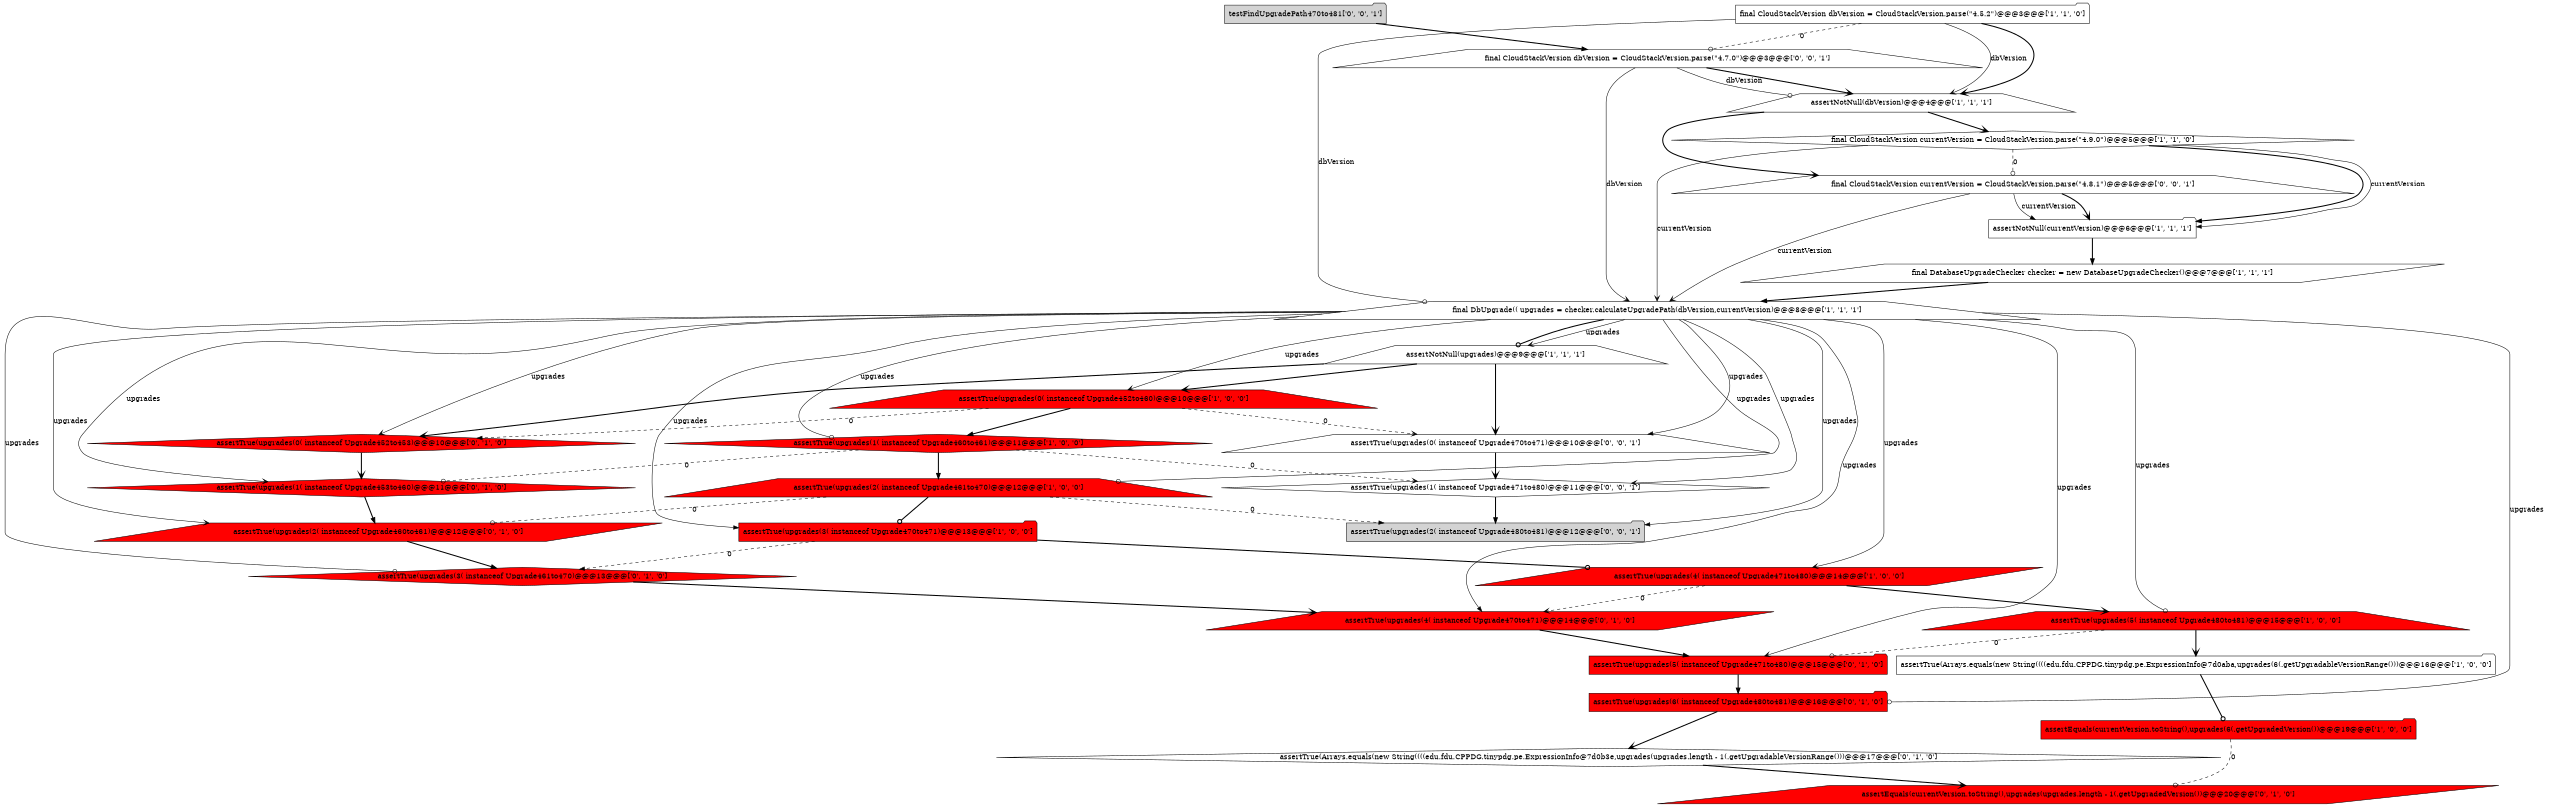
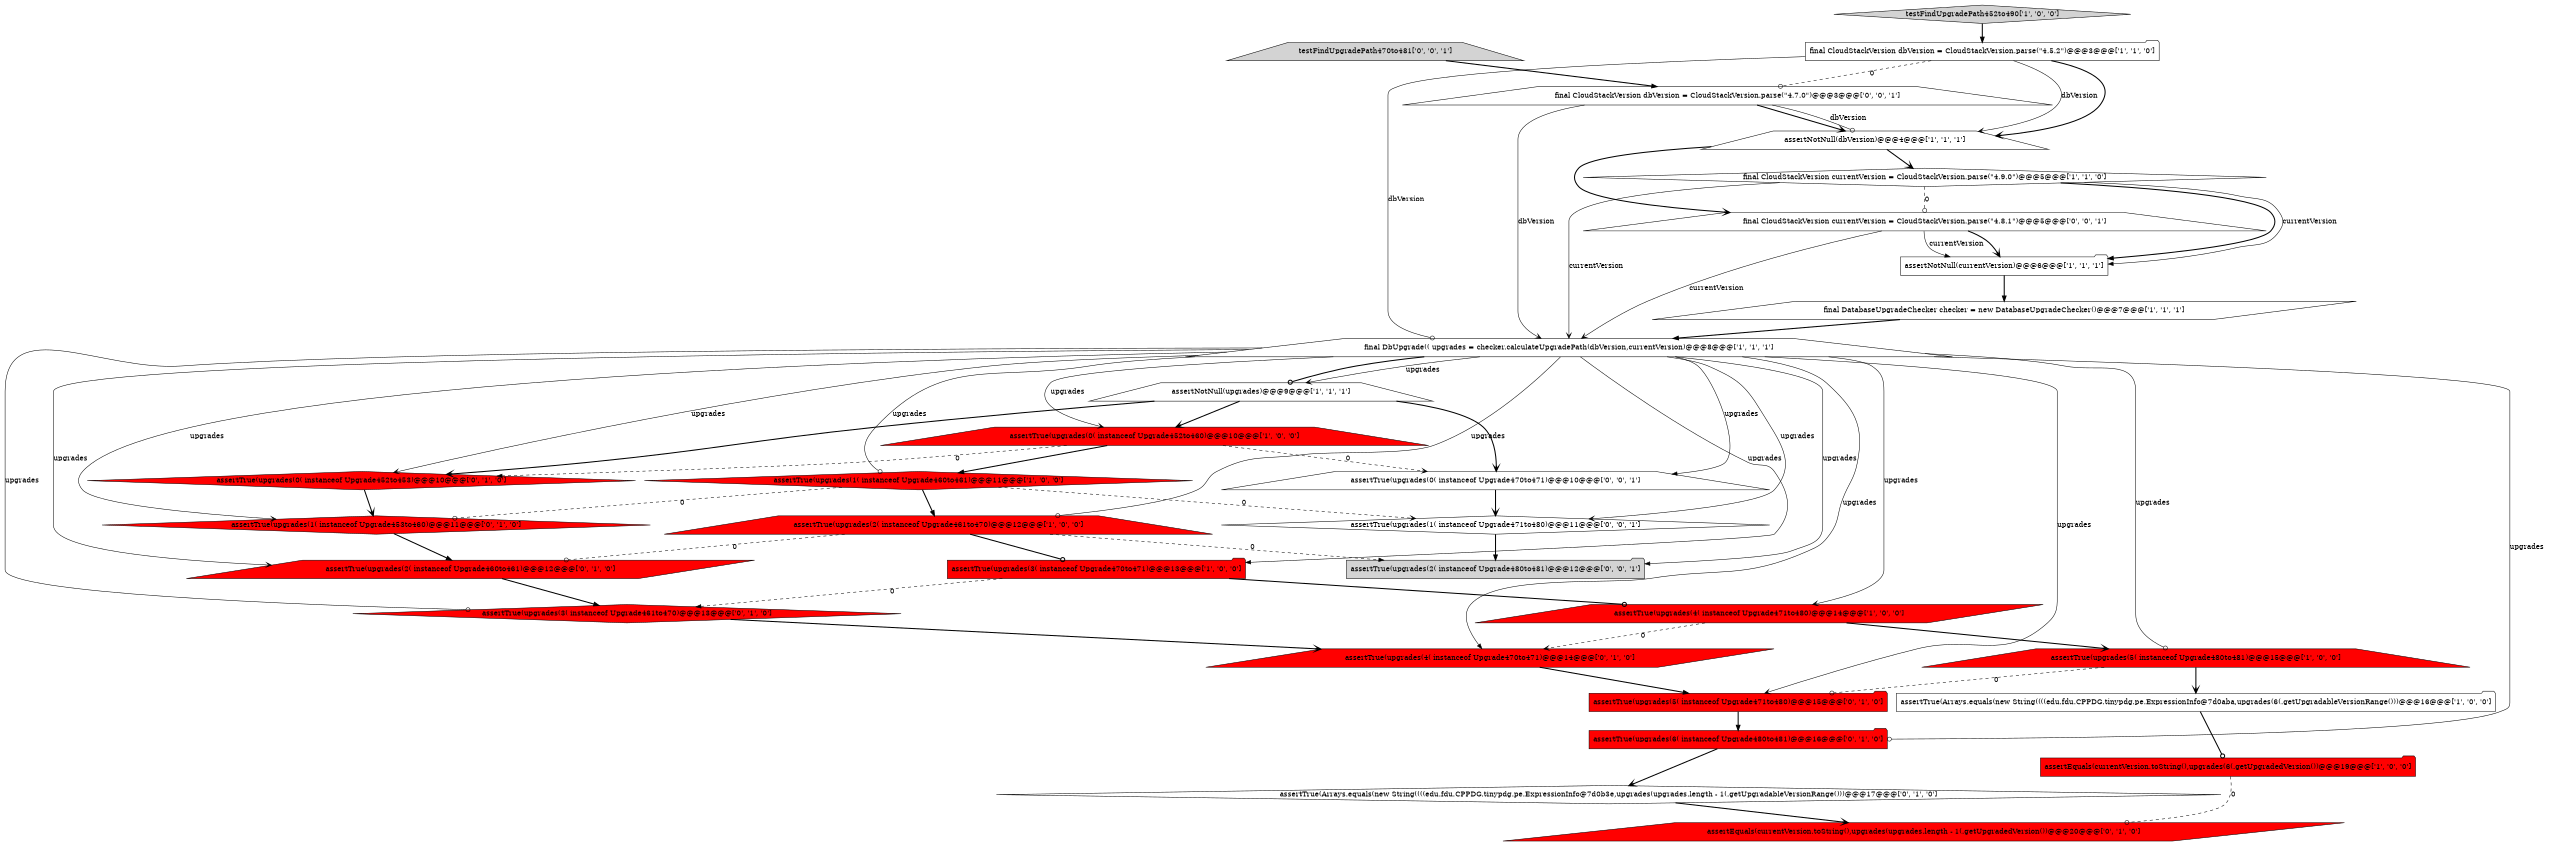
(1305, 14) -> (1375, 51)
none -> (1982, 14)
